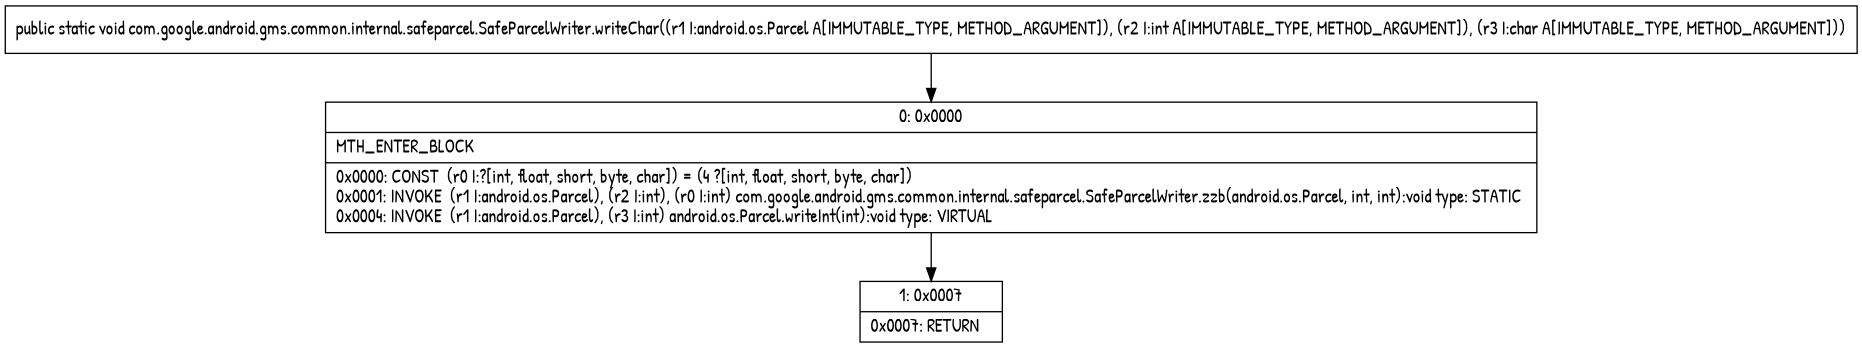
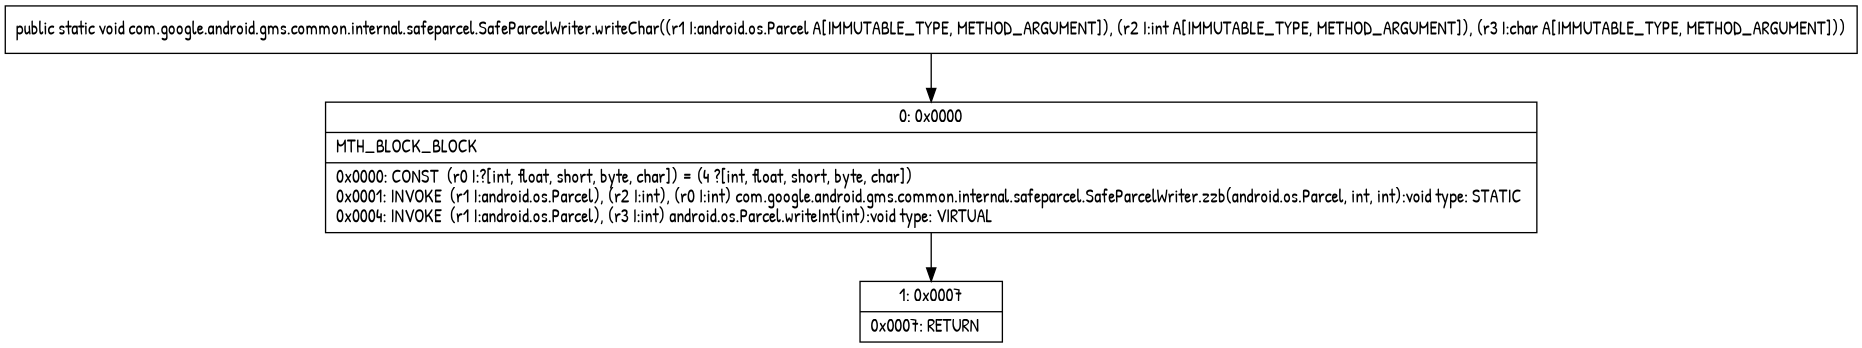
(406, 147) -> (407, 147)
